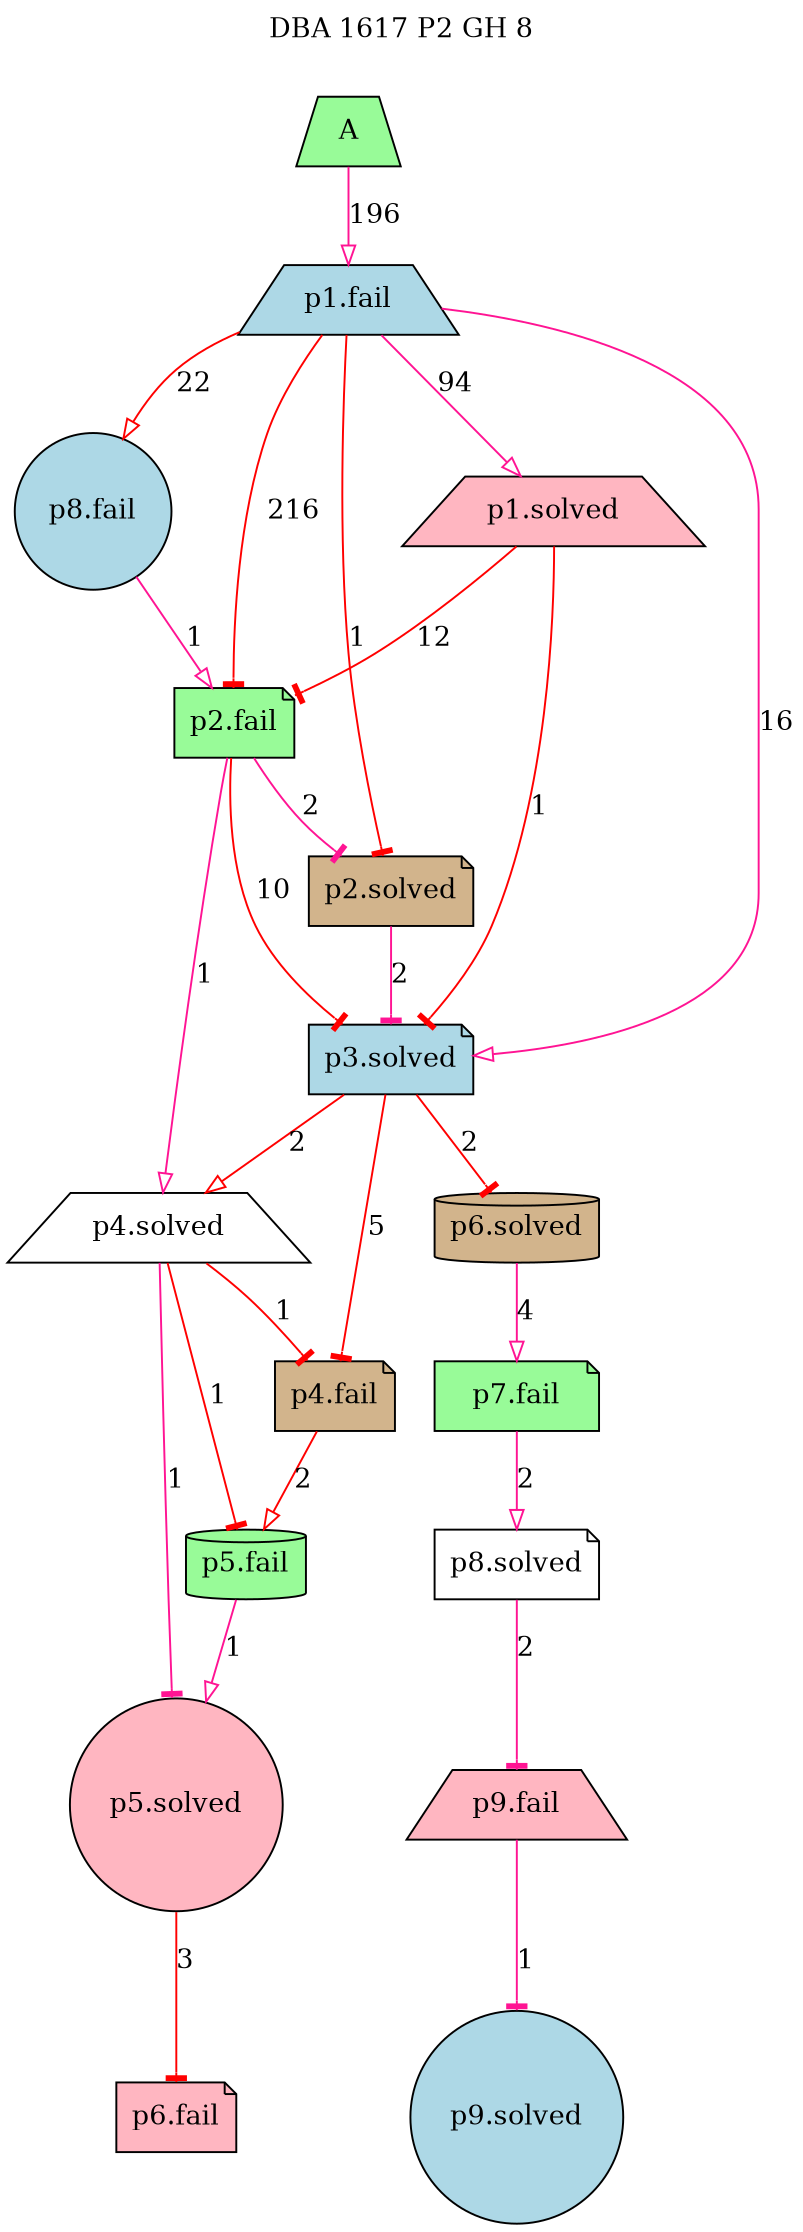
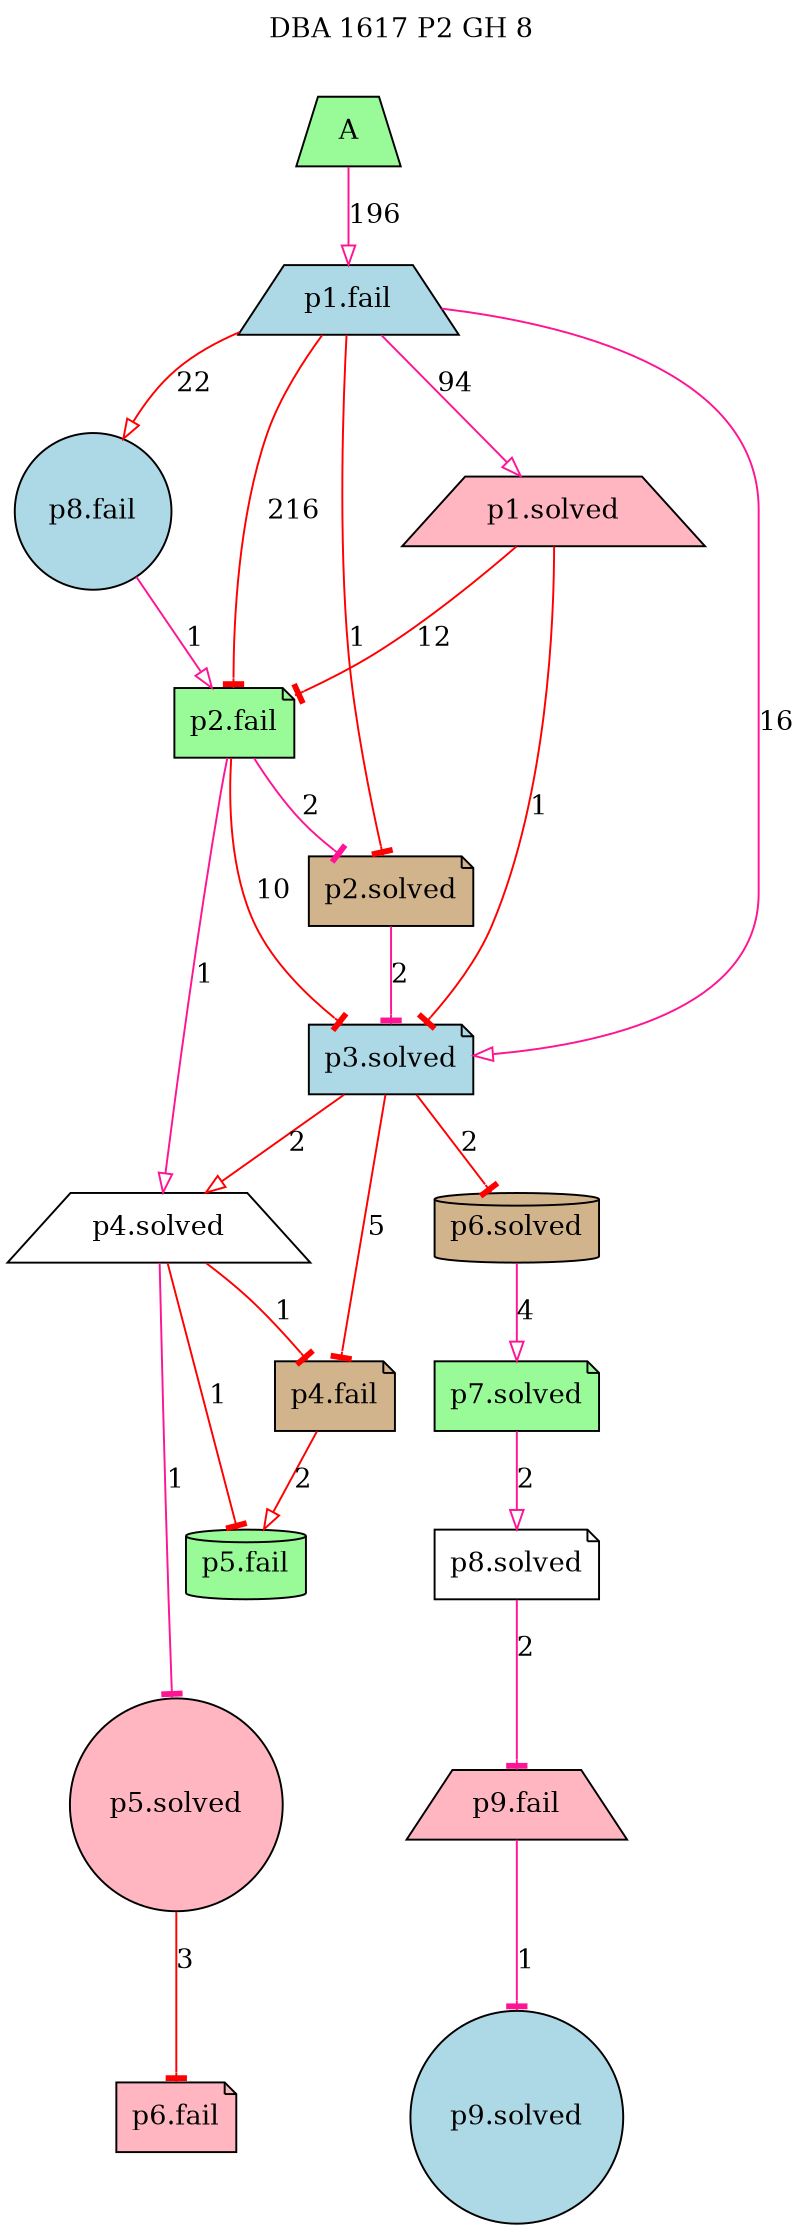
(517, 1396) -> (517, 1396)
(224, 1641) -> none
